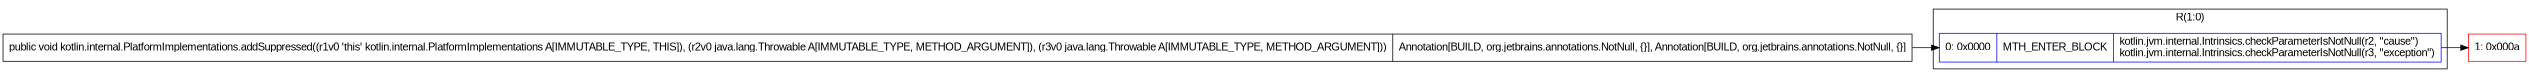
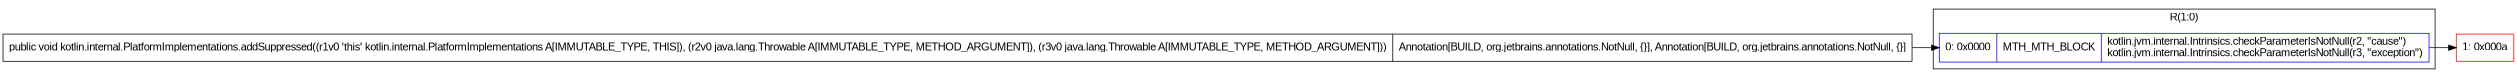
(2055, 47) -> (2049, 47)
